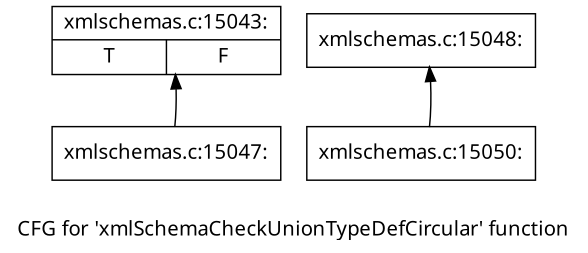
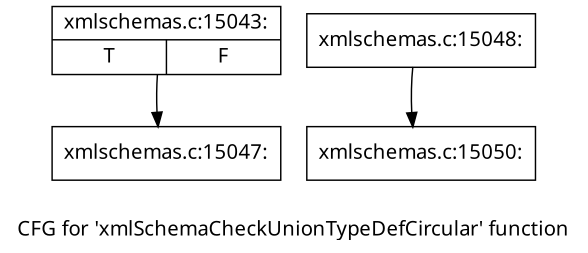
(431, 104) -> (411, 90)
(176, 108) -> (157, 93)
